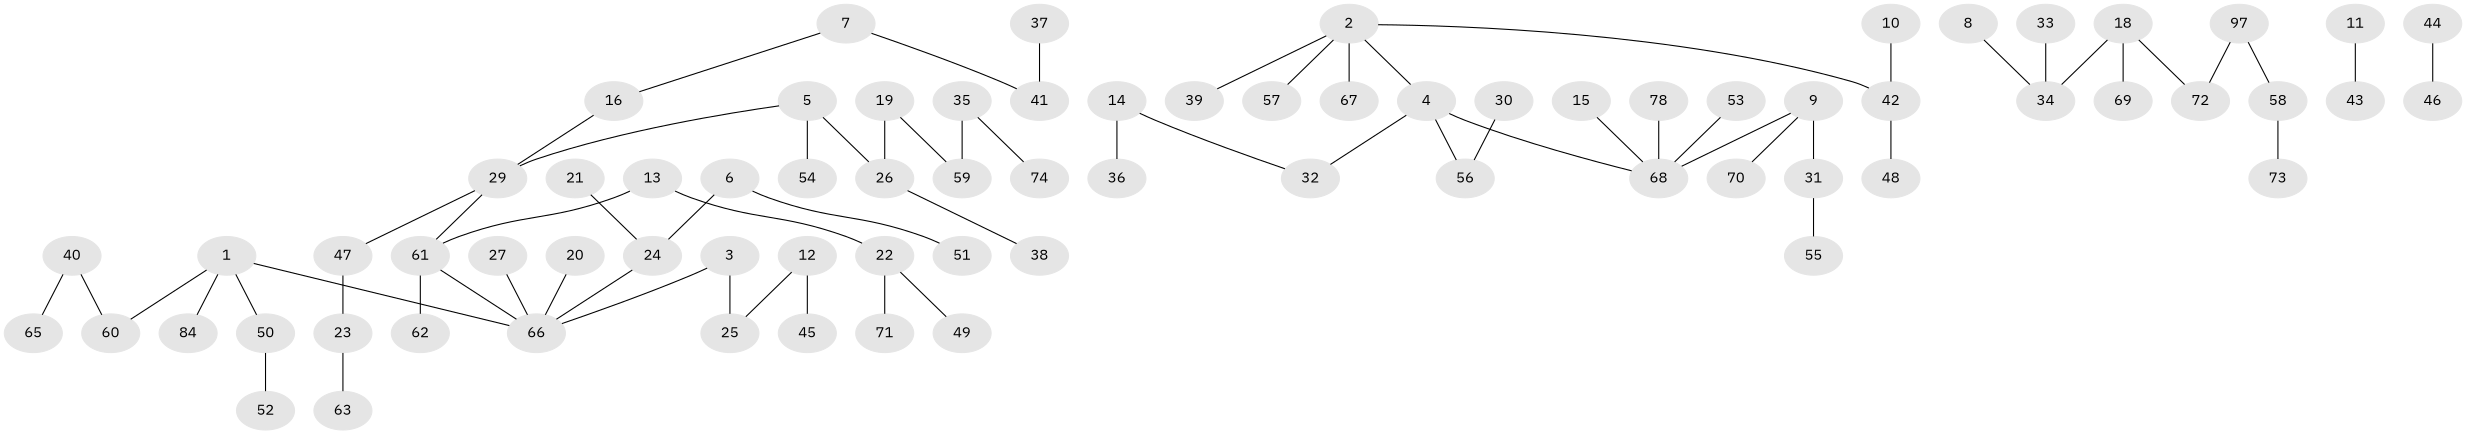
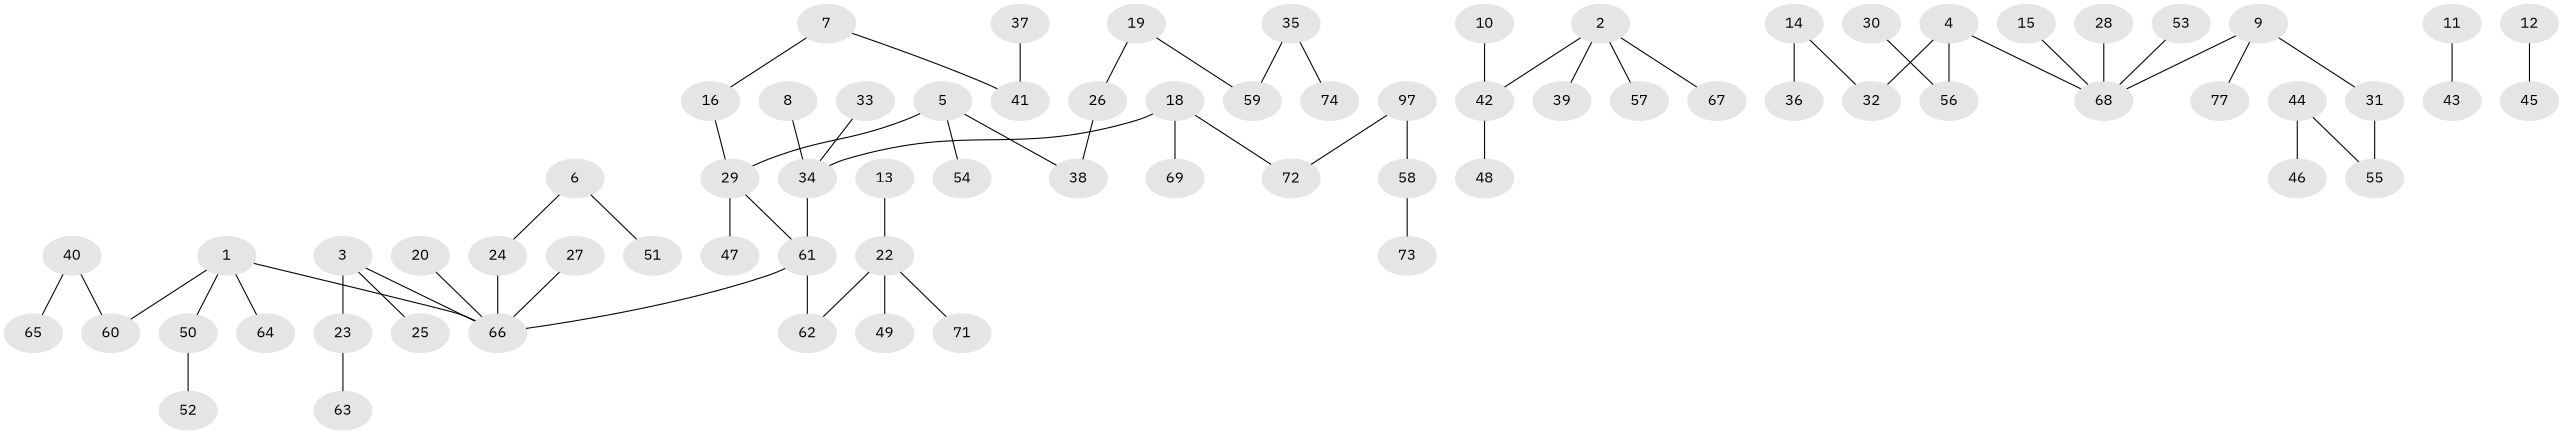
(1388, 62) -> none
(1659, 101) -> (2104, 24)
(846, 140) -> (1022, 146)
none -> (2336, 140)
(575, 178) -> none
(1736, 178) -> (2220, 101)
(536, 217) -> (807, 217)
(769, 294) -> none
none -> (846, 294)
(343, 295) -> (343, 295)
(188, 333) -> (266, 333)
